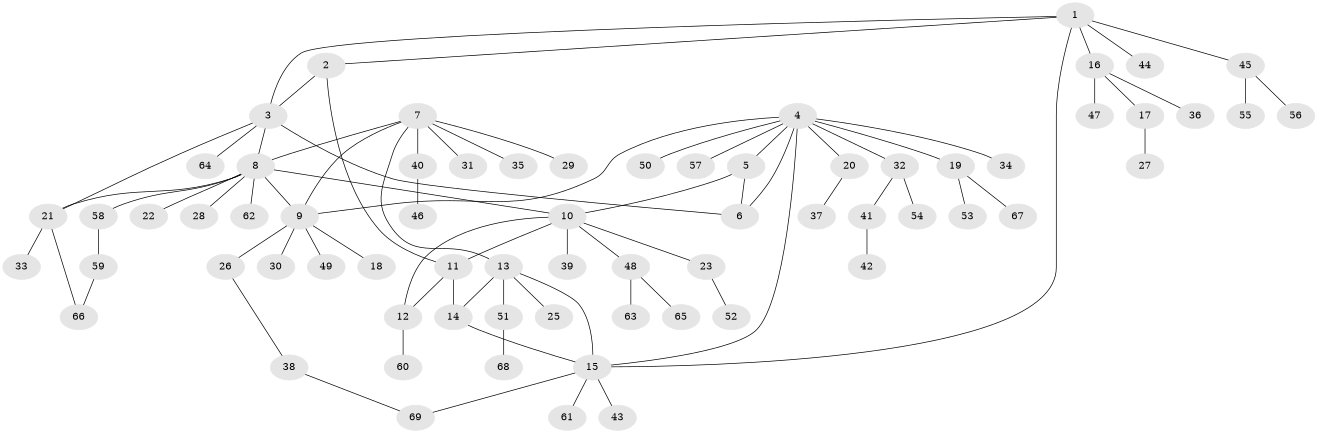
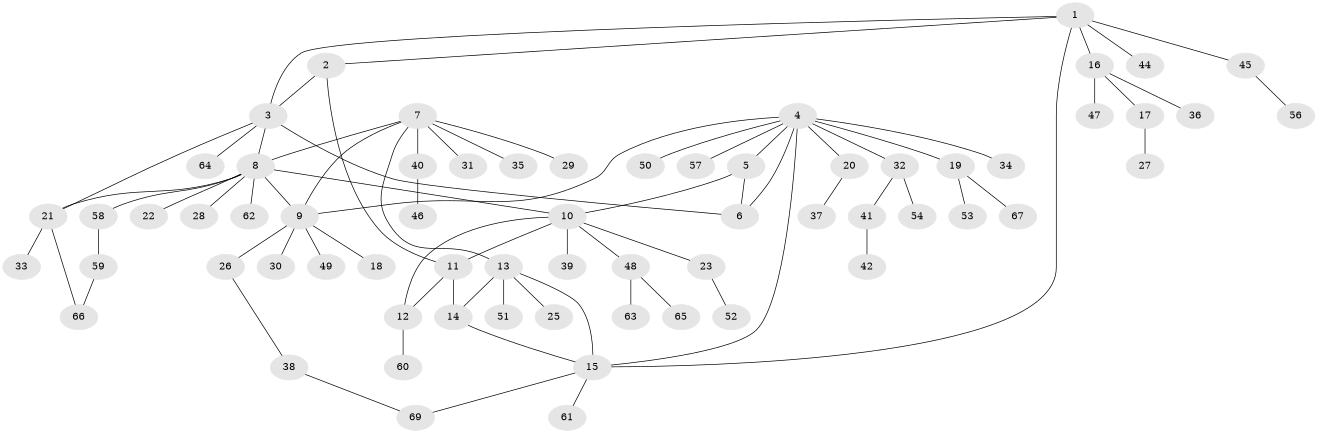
(1246, 116) -> none
(504, 367) -> none
(618, 418) -> none
